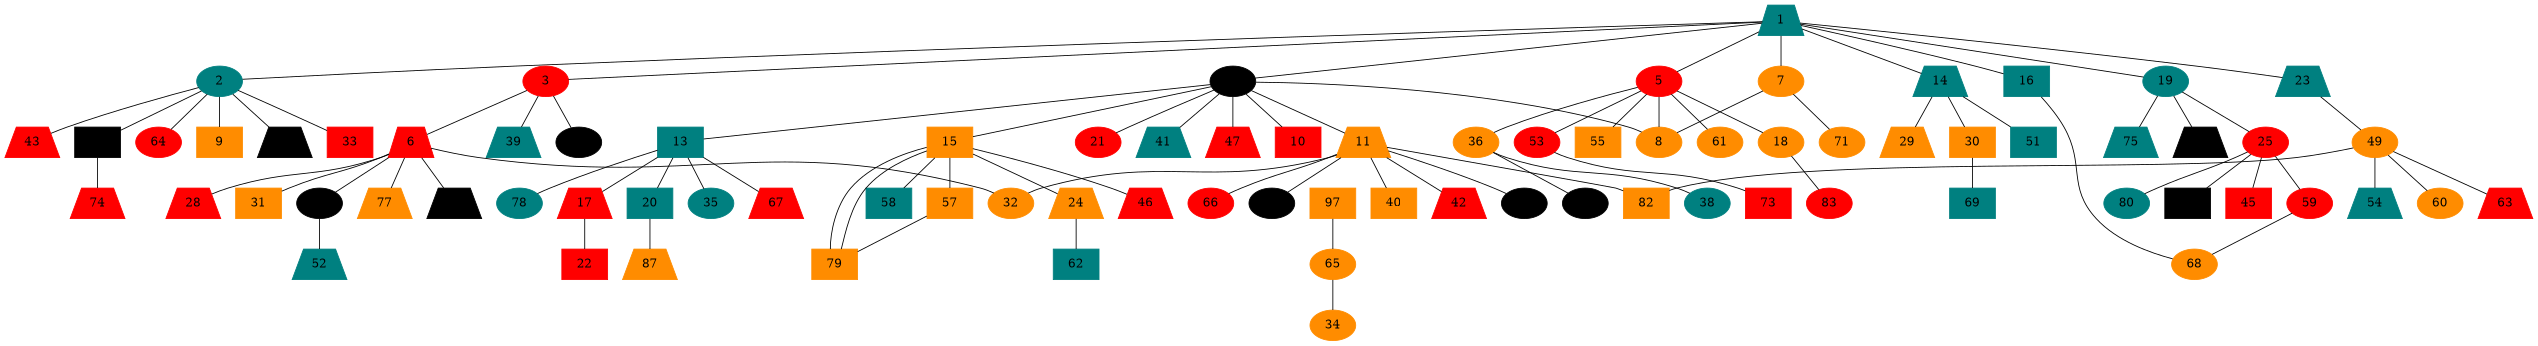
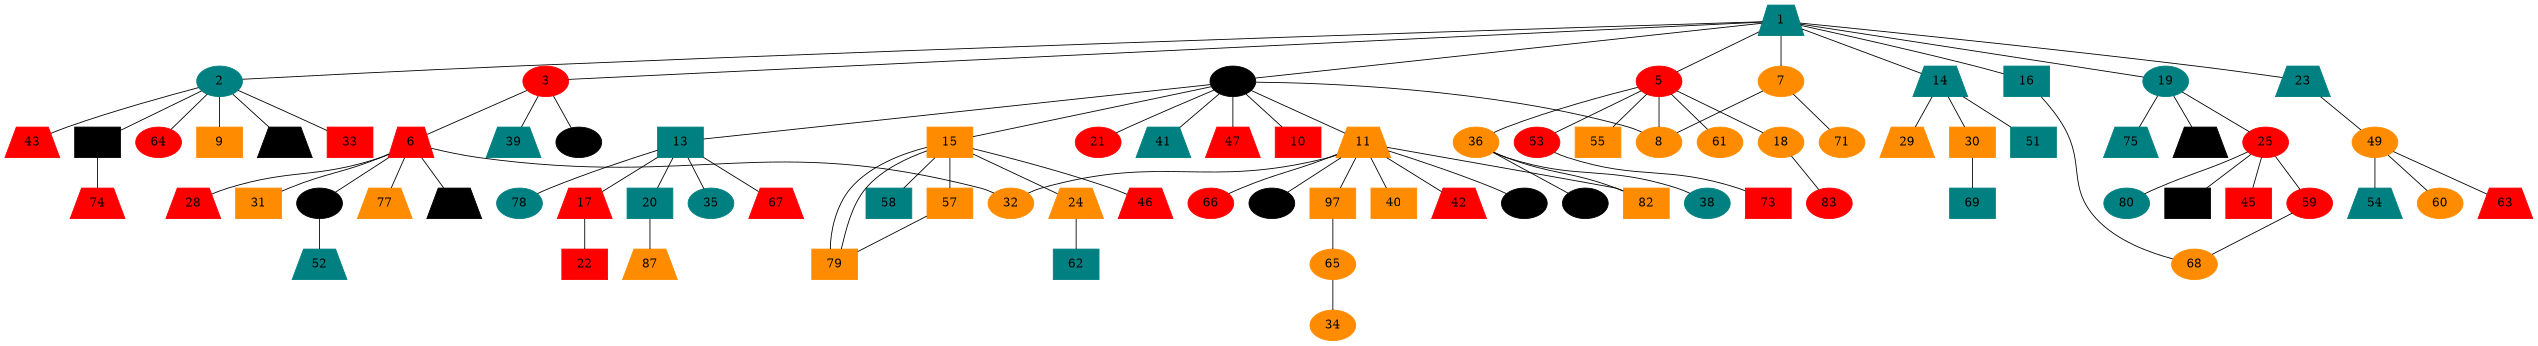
(2011, 166) -> (1558, 172)
none -> (1348, 173)
